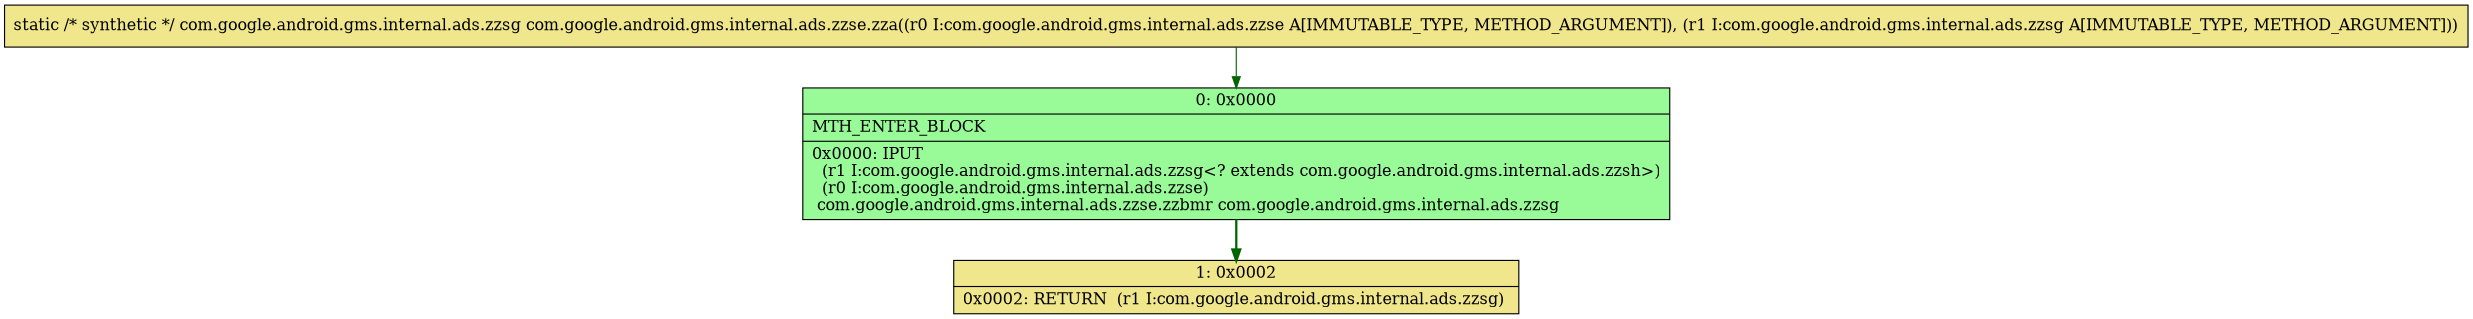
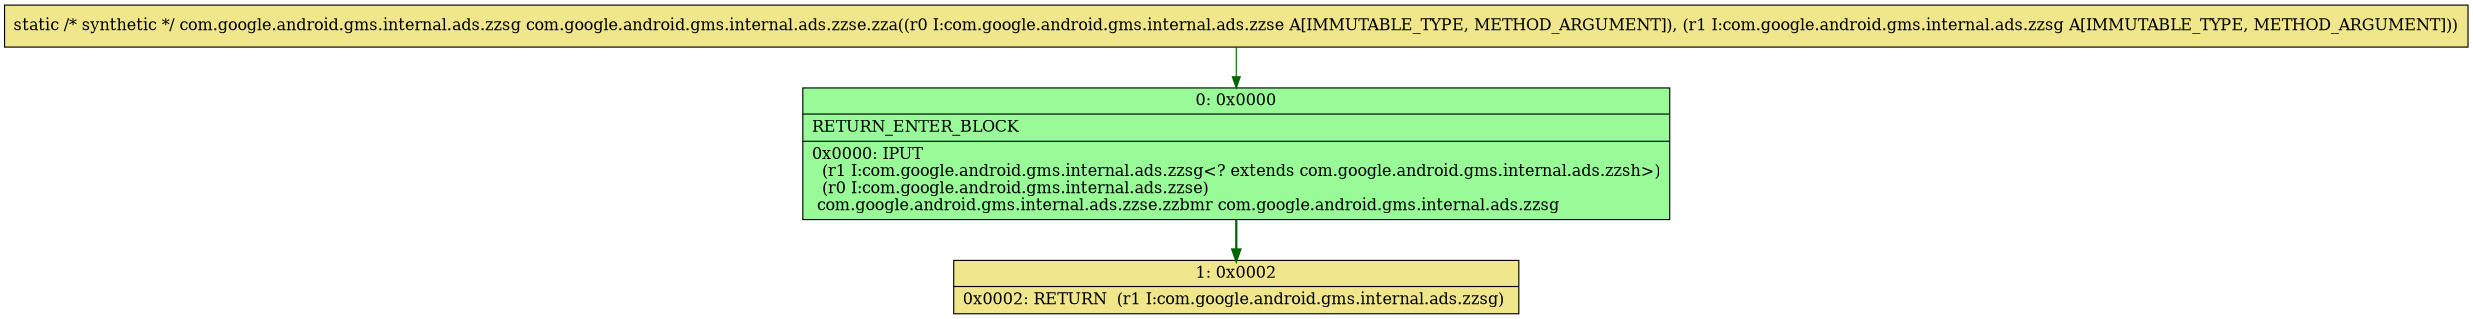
(899, 127) -> (916, 127)
